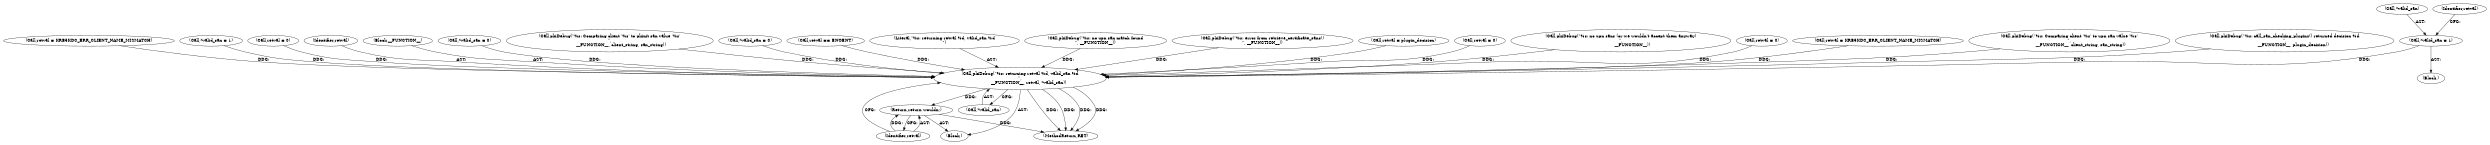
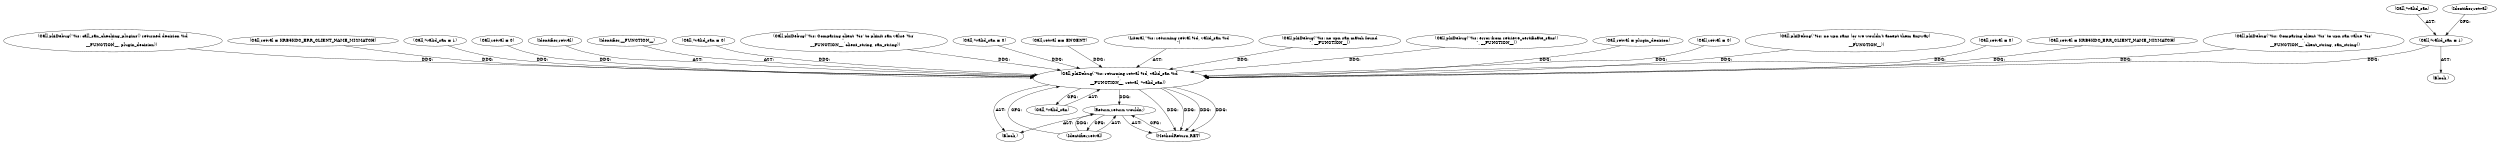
(398, 41) -> (627, 41)
(1006, 123) -> (1137, 123)
none -> (1149, 125)
